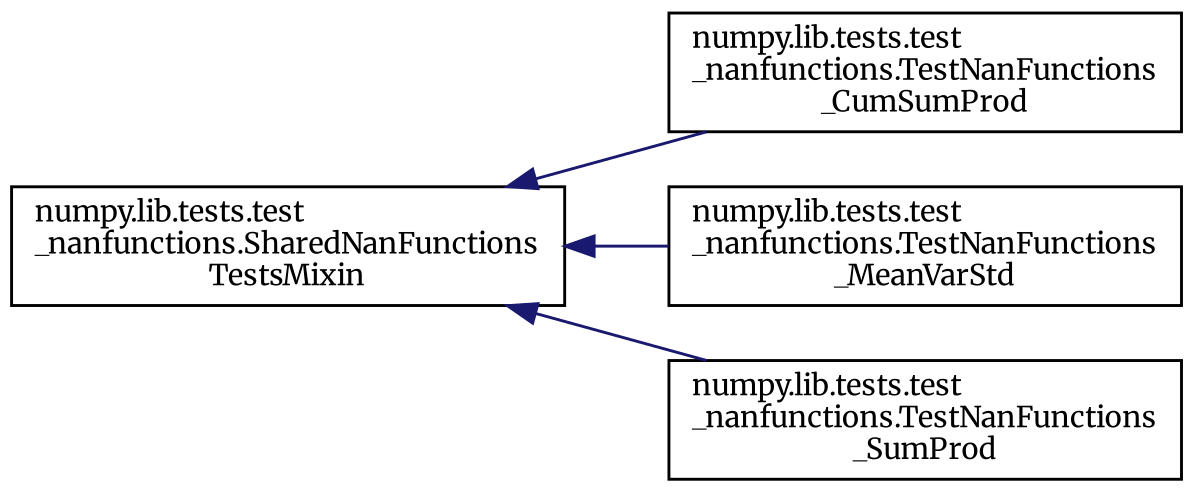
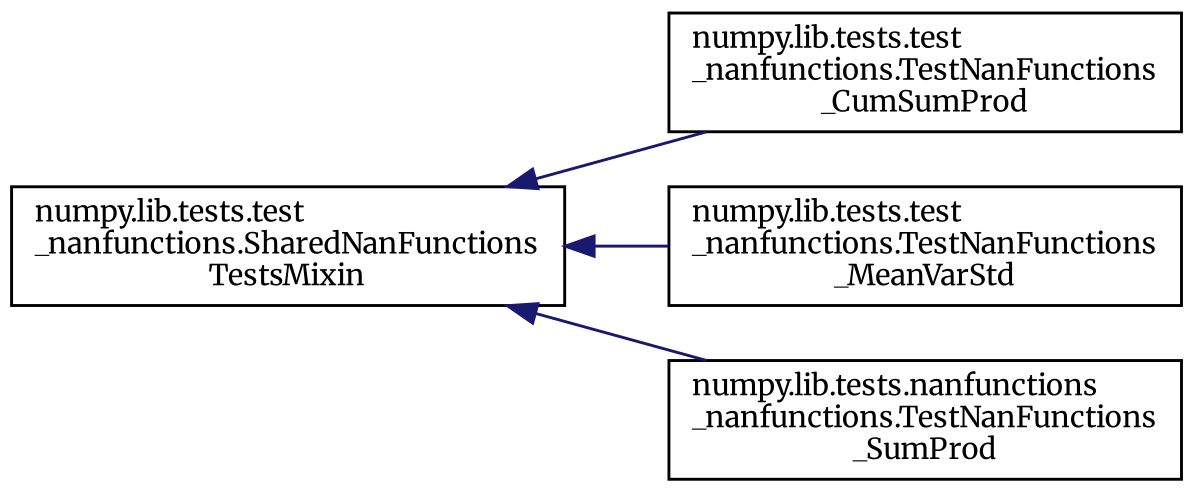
(925, 420) -> (925, 420)
